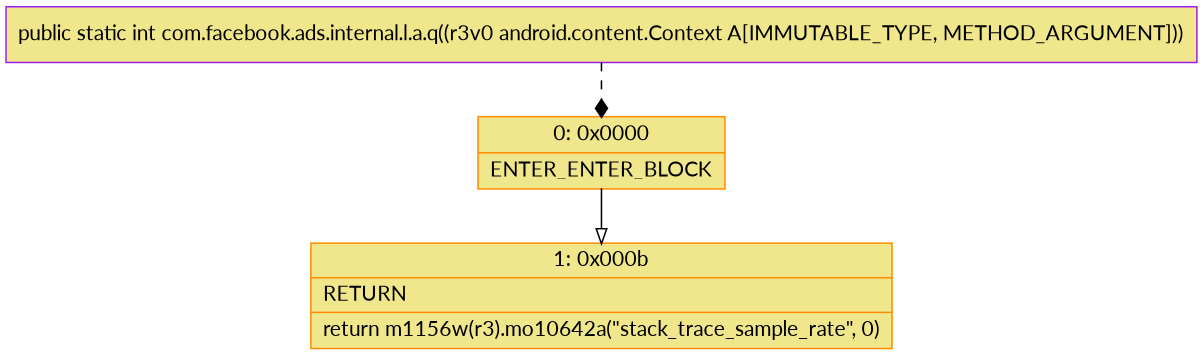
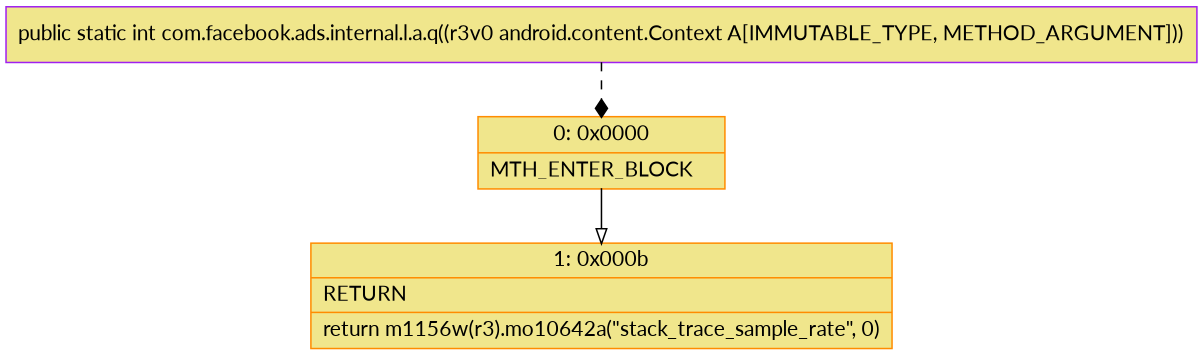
(601, 170) -> (592, 170)
